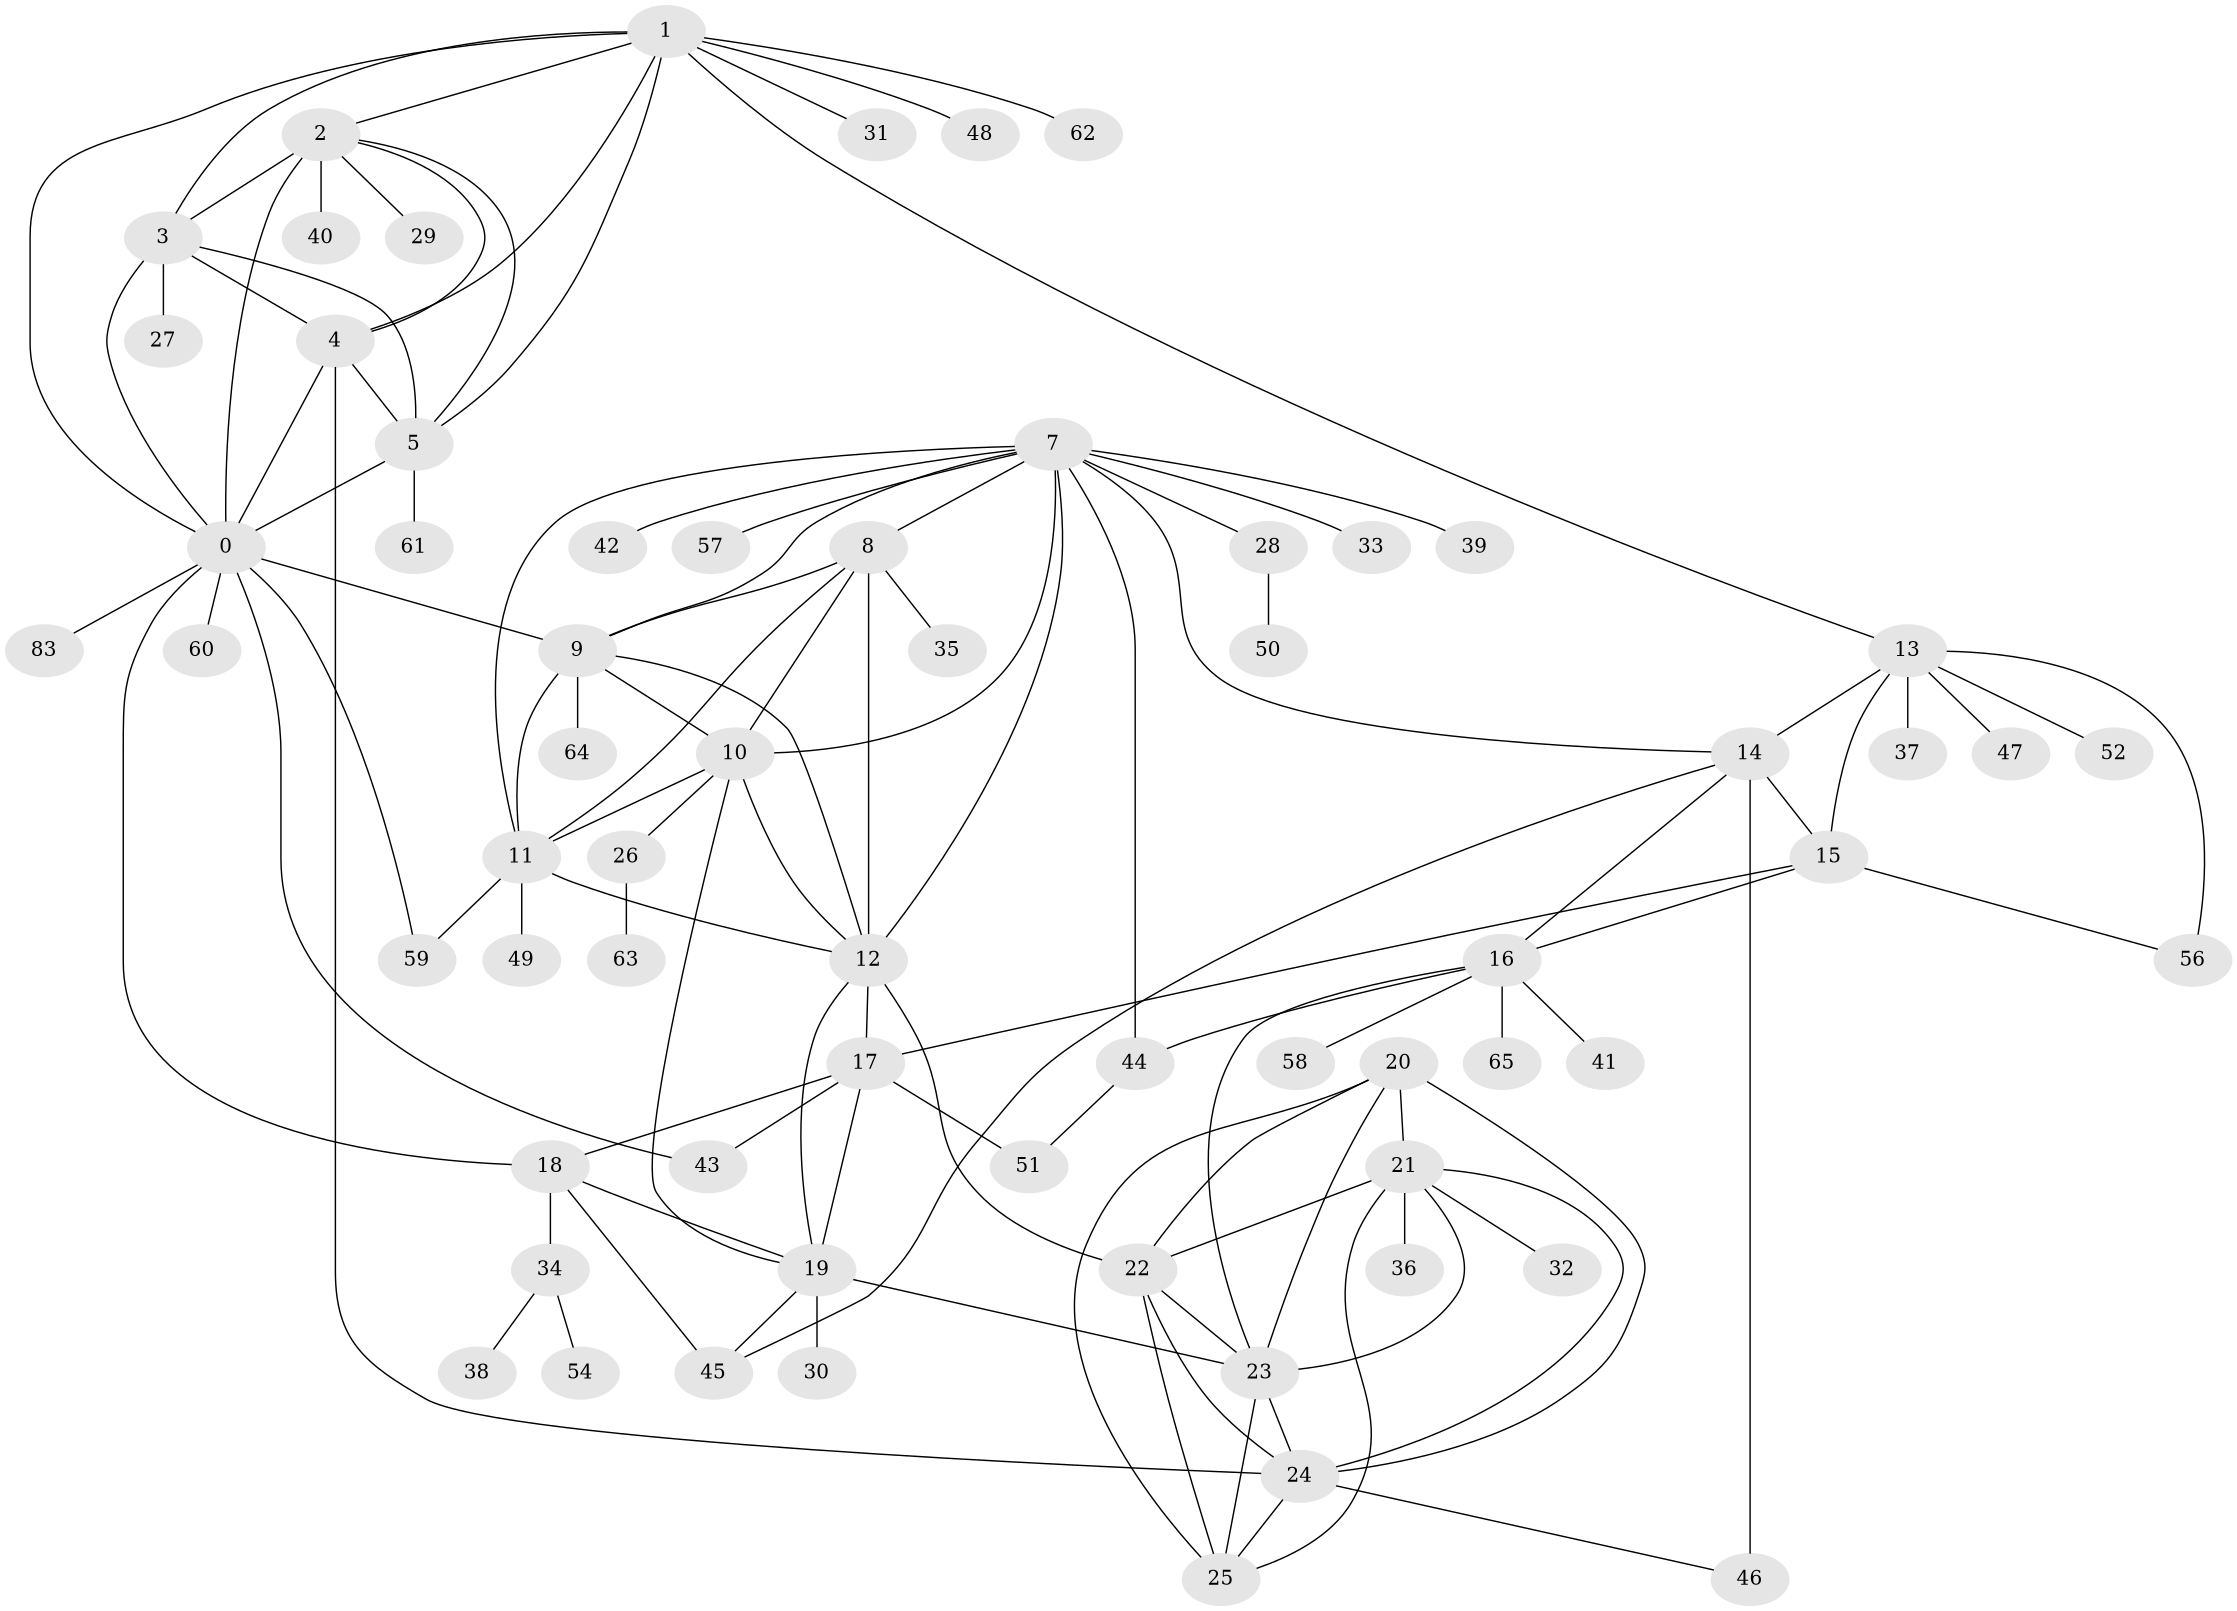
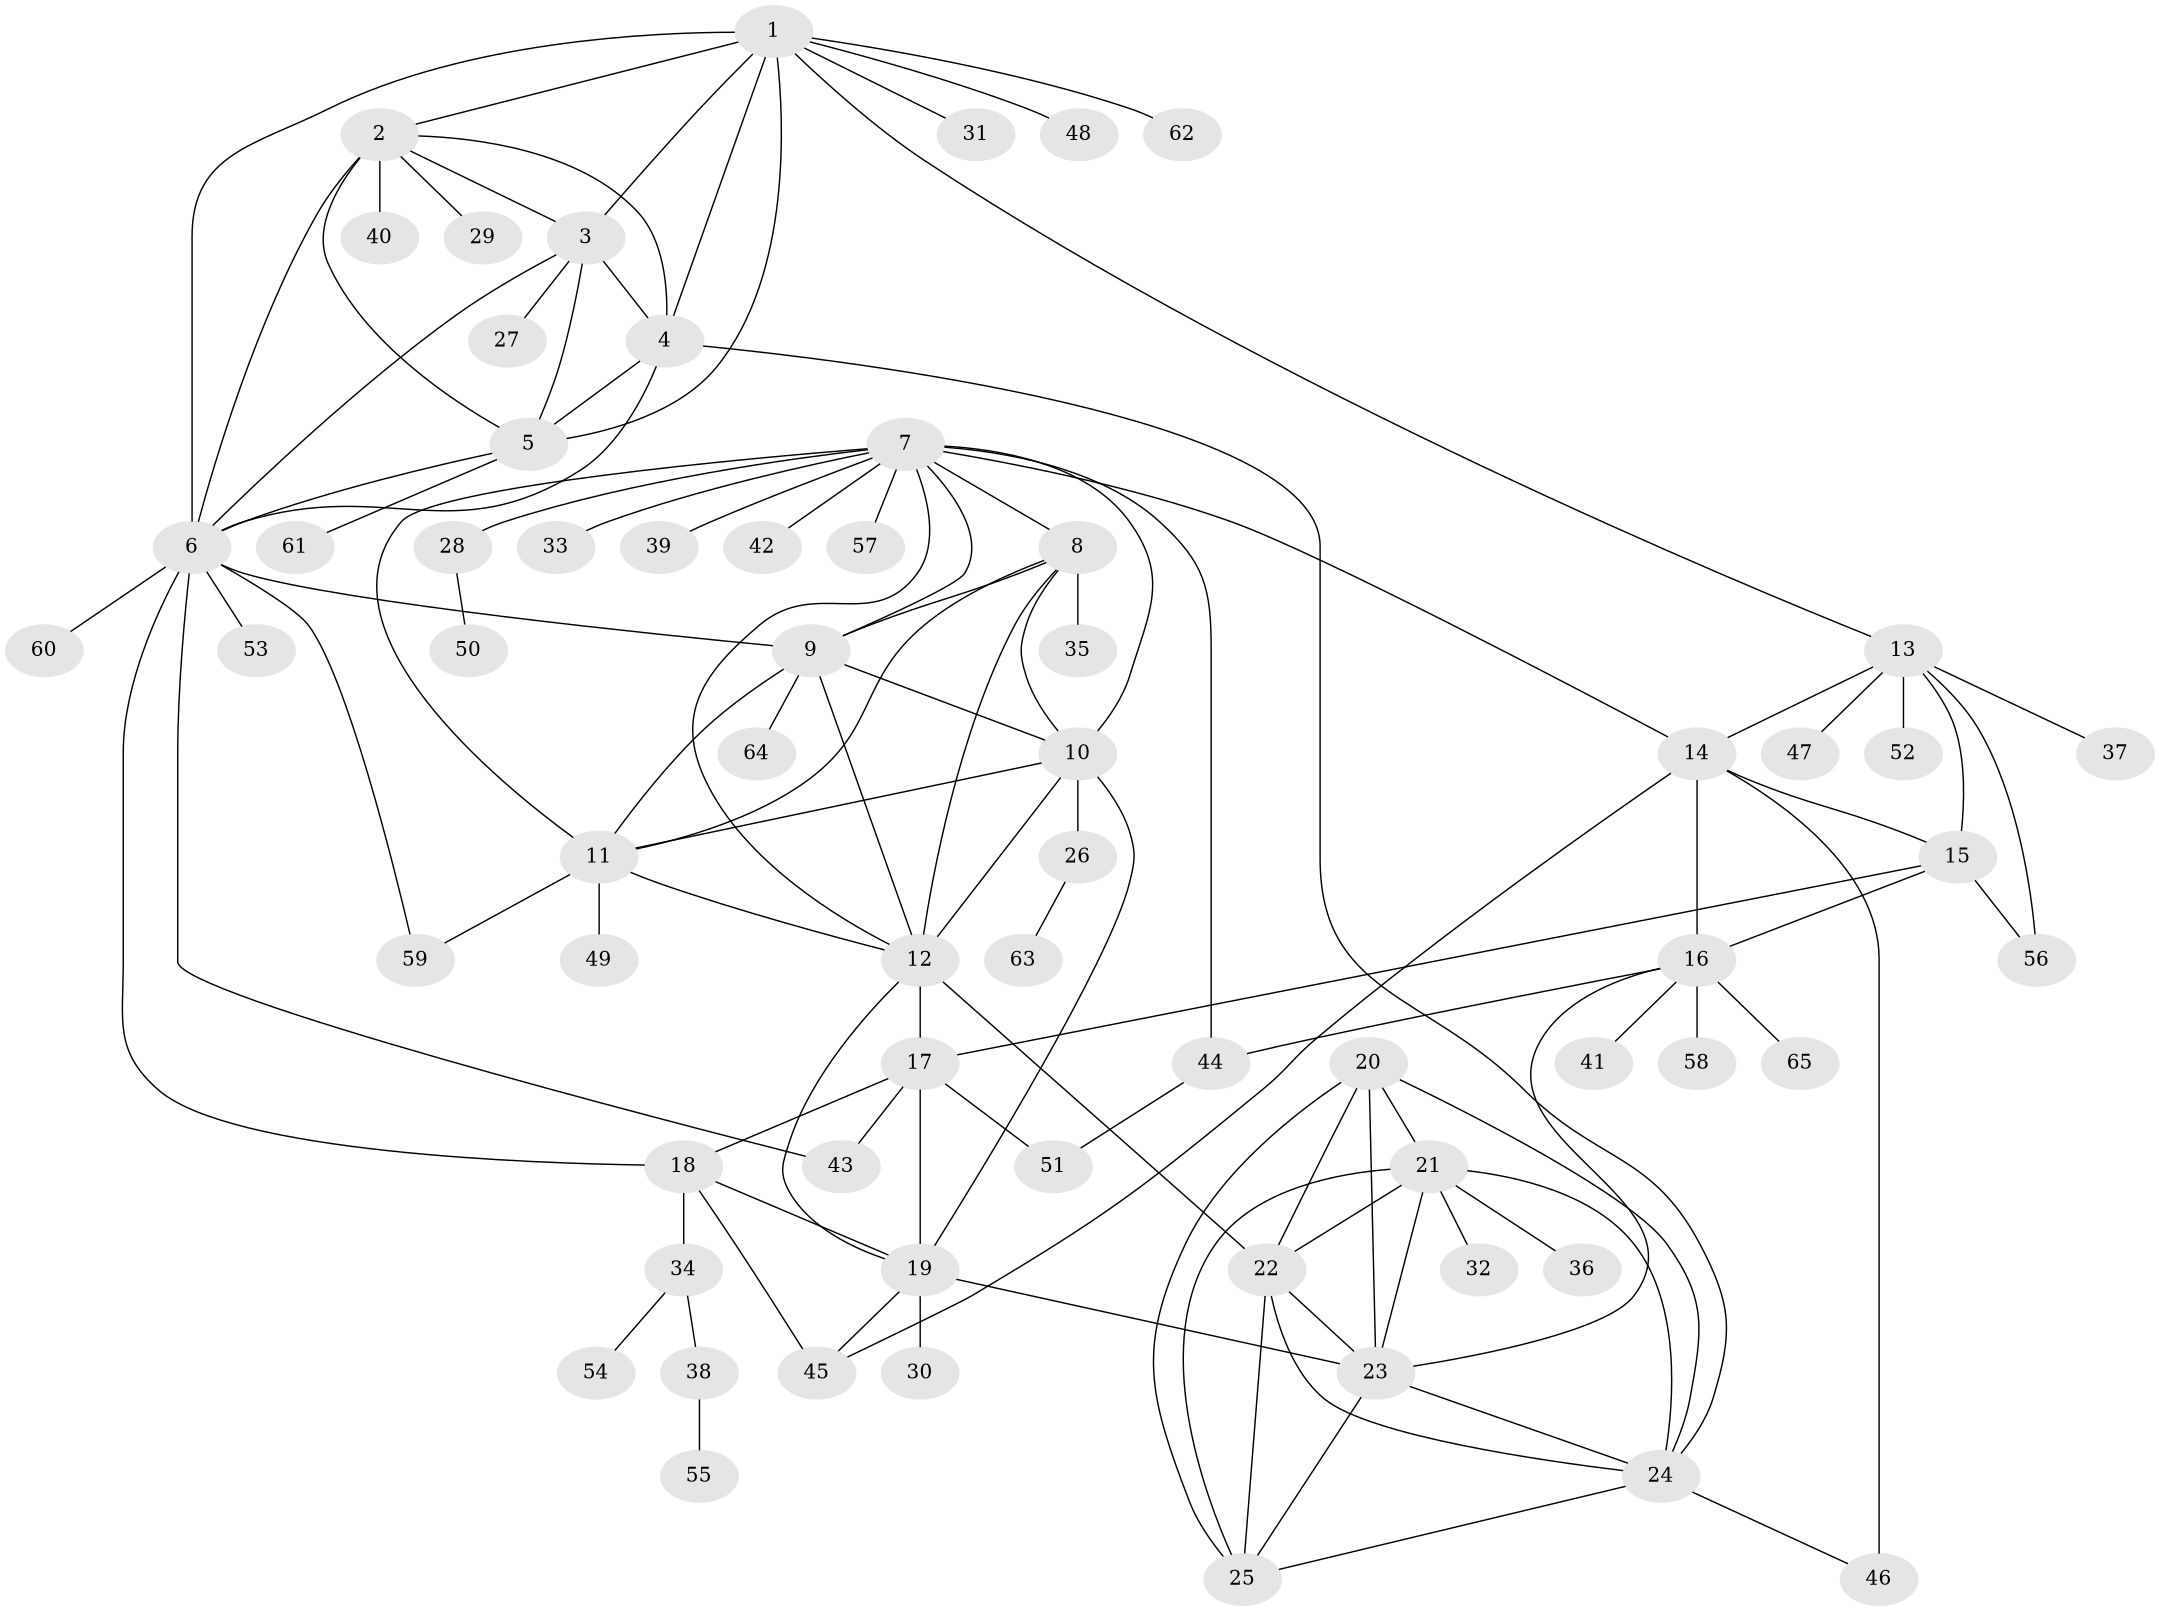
(226, 548) -> (192, 548)
(44, 651) -> (257, 651)
none -> (699, 1476)
